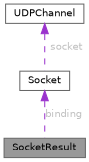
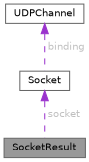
(65, 47) -> (65, 47)
(63, 114) -> (63, 114)
